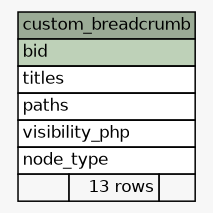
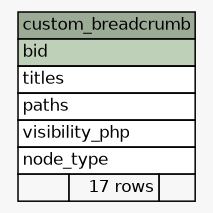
(122, 187) -> (122, 187)
